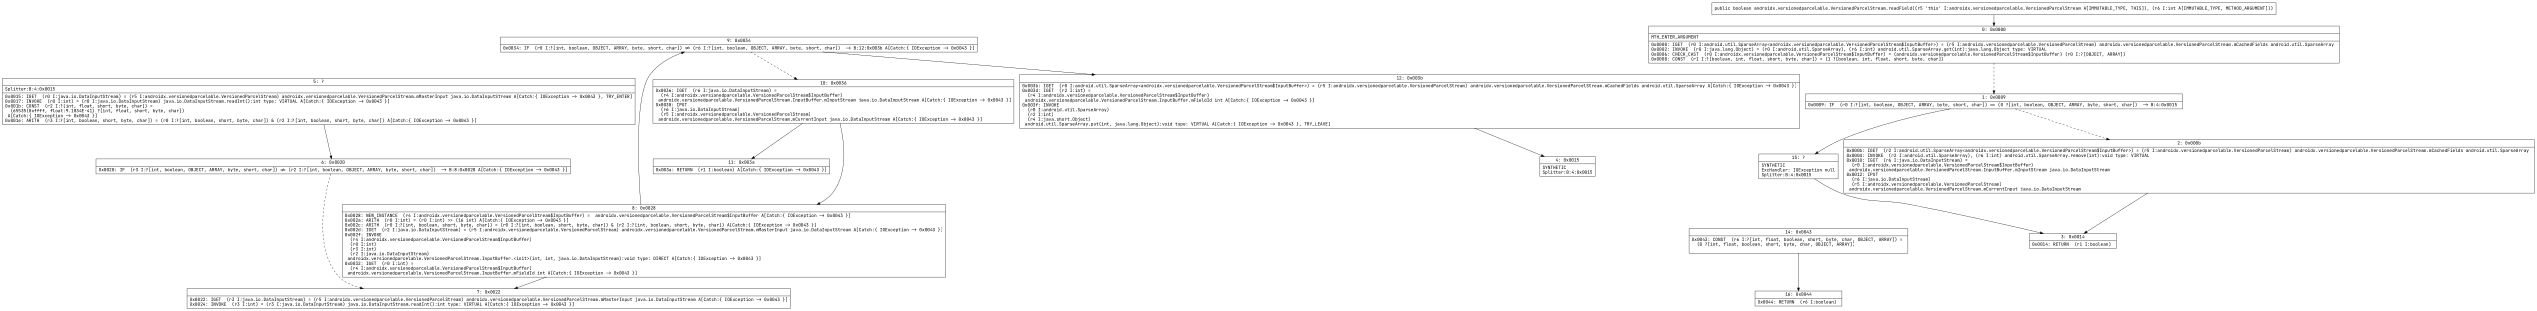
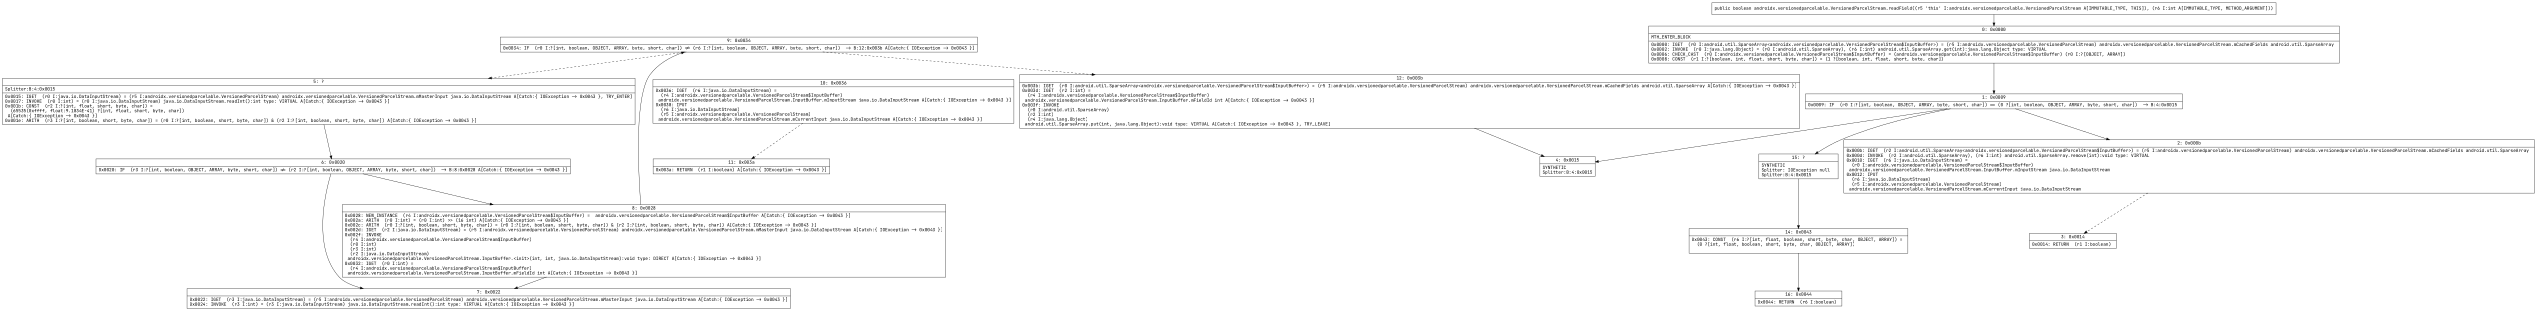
(1675, 37) -> (1671, 37)
(957, 63) -> (957, 63)
(773, 65) -> (589, 65)
(1994, 77) -> (1994, 77)
(1057, 119) -> (1055, 119)
(2061, 124) -> (2061, 124)
none -> (1773, 135)
(779, 140) -> (779, 140)
(843, 167) -> (426, 189)
(1798, 170) -> (1796, 170)
(1926, 208) -> (1798, 202)
(2117, 212) -> (2117, 212)
(324, 239) -> (324, 239)
